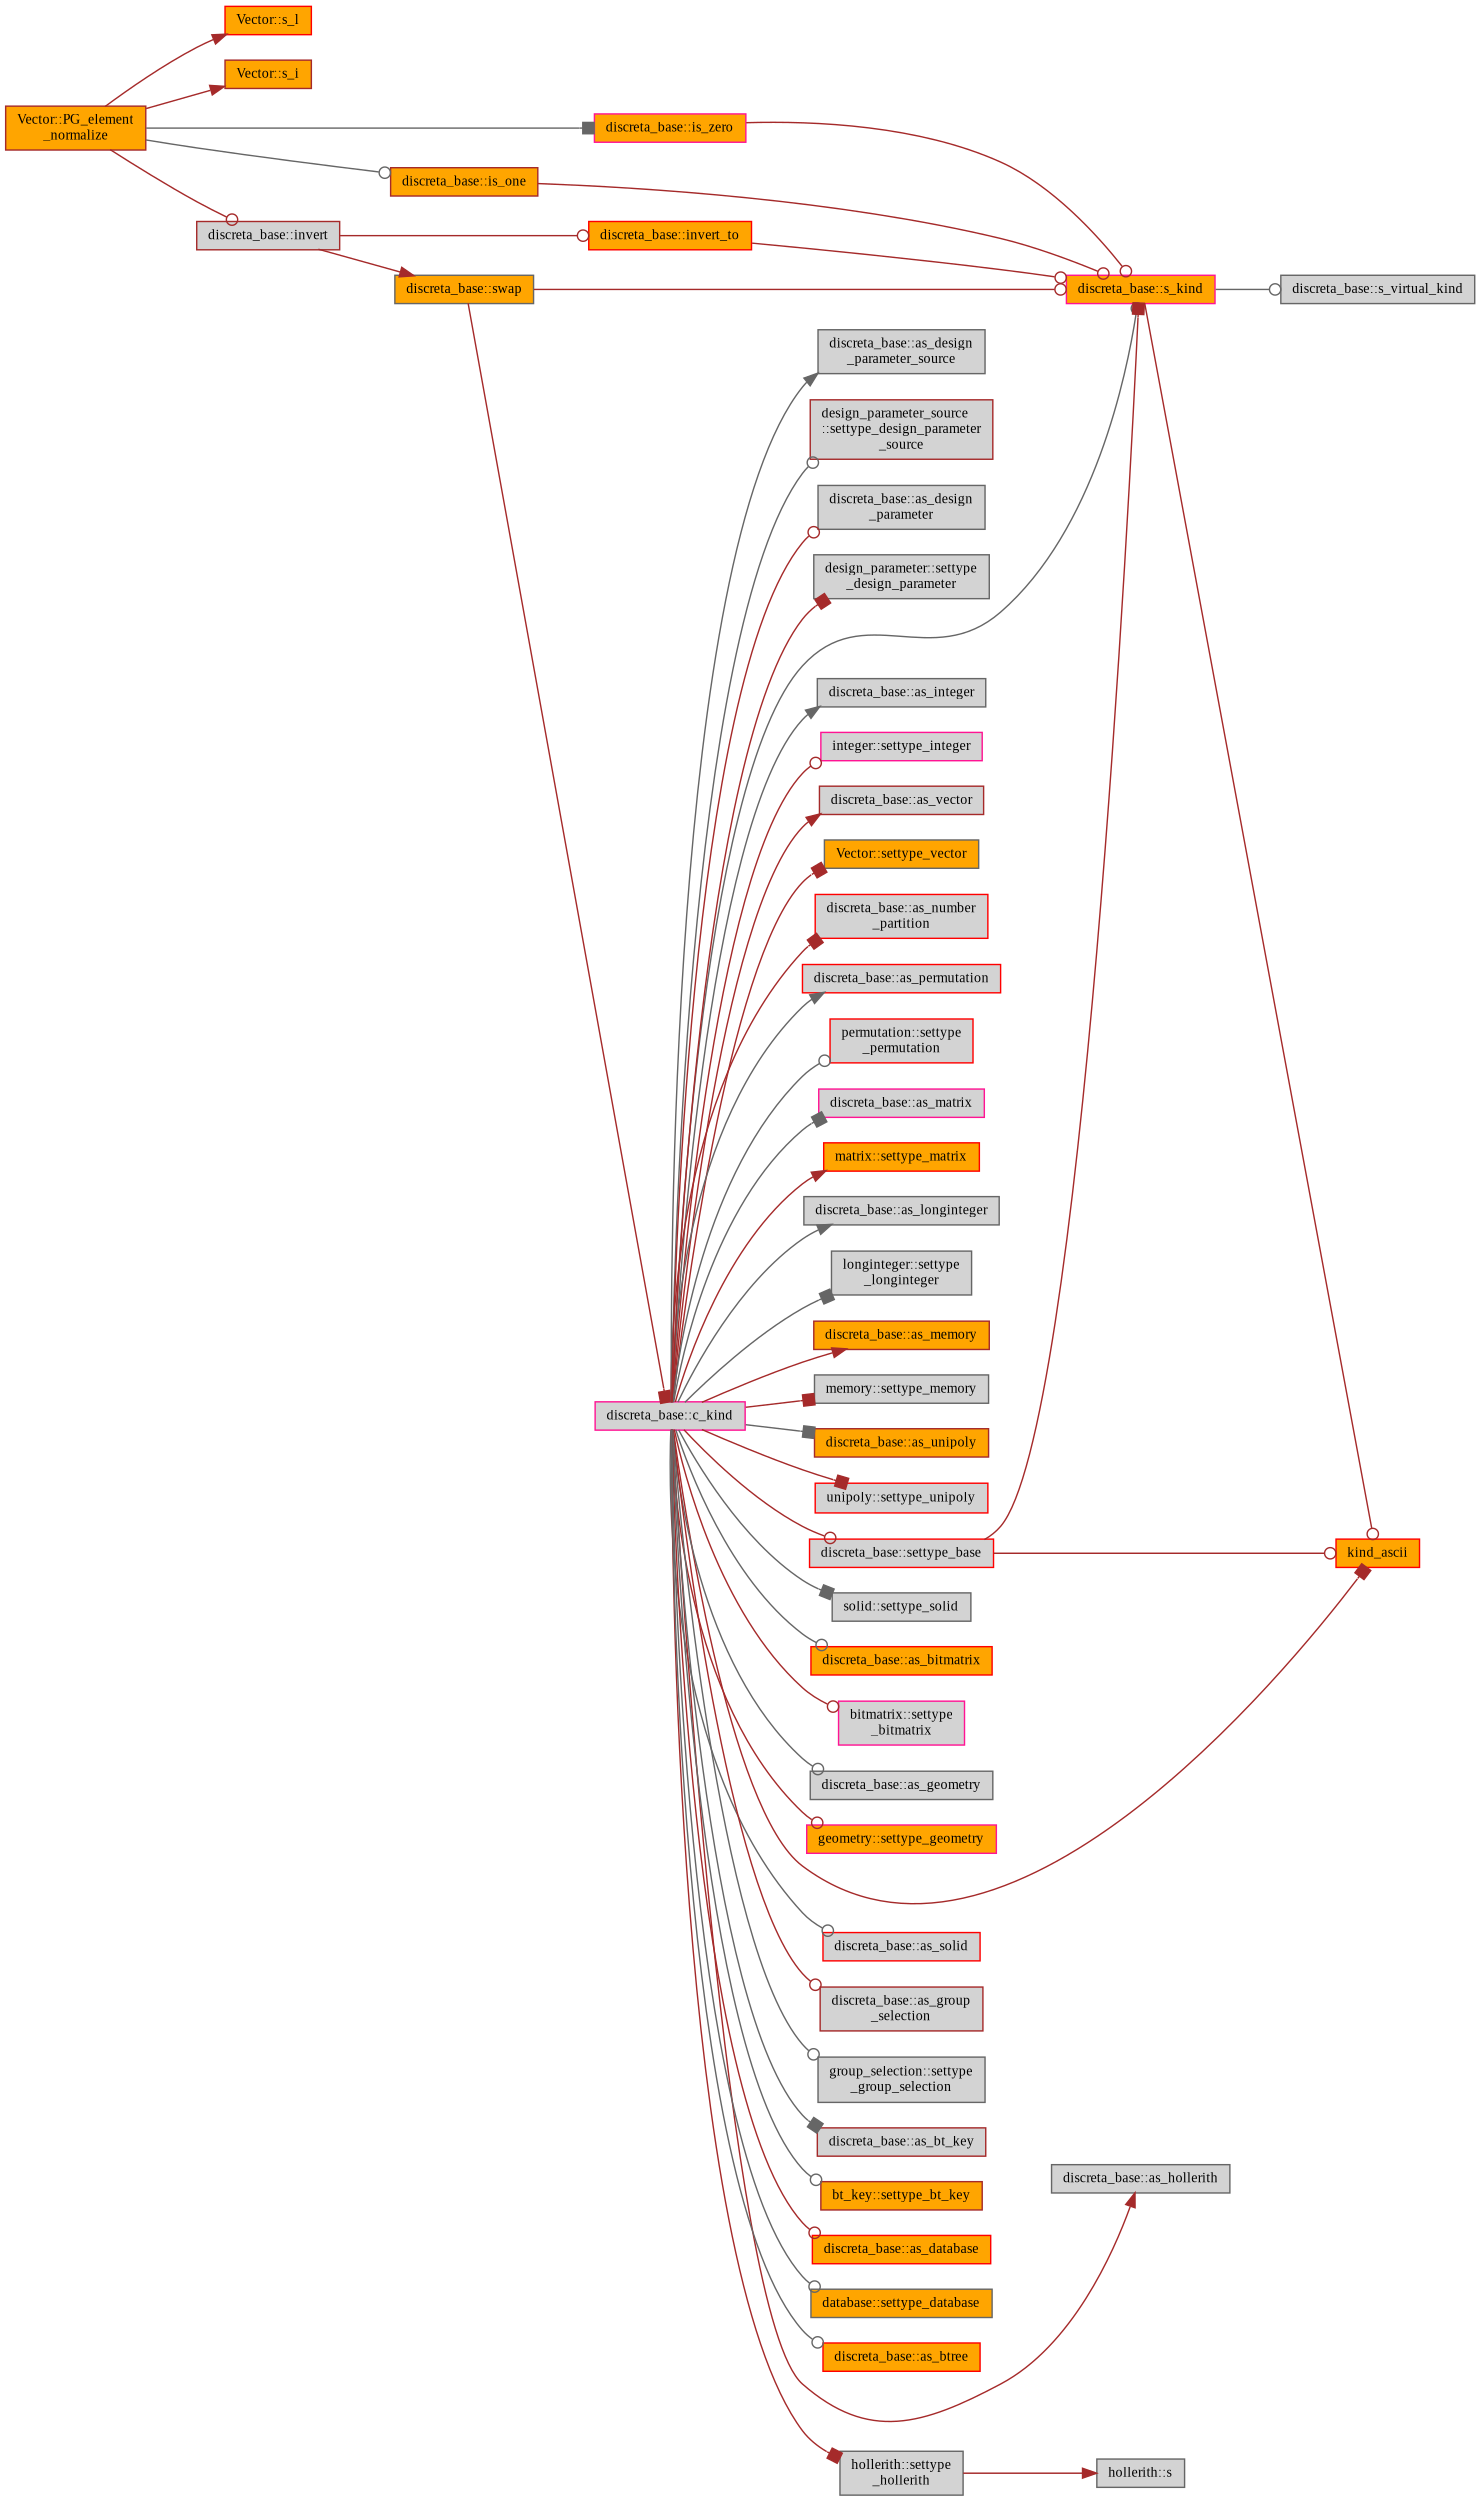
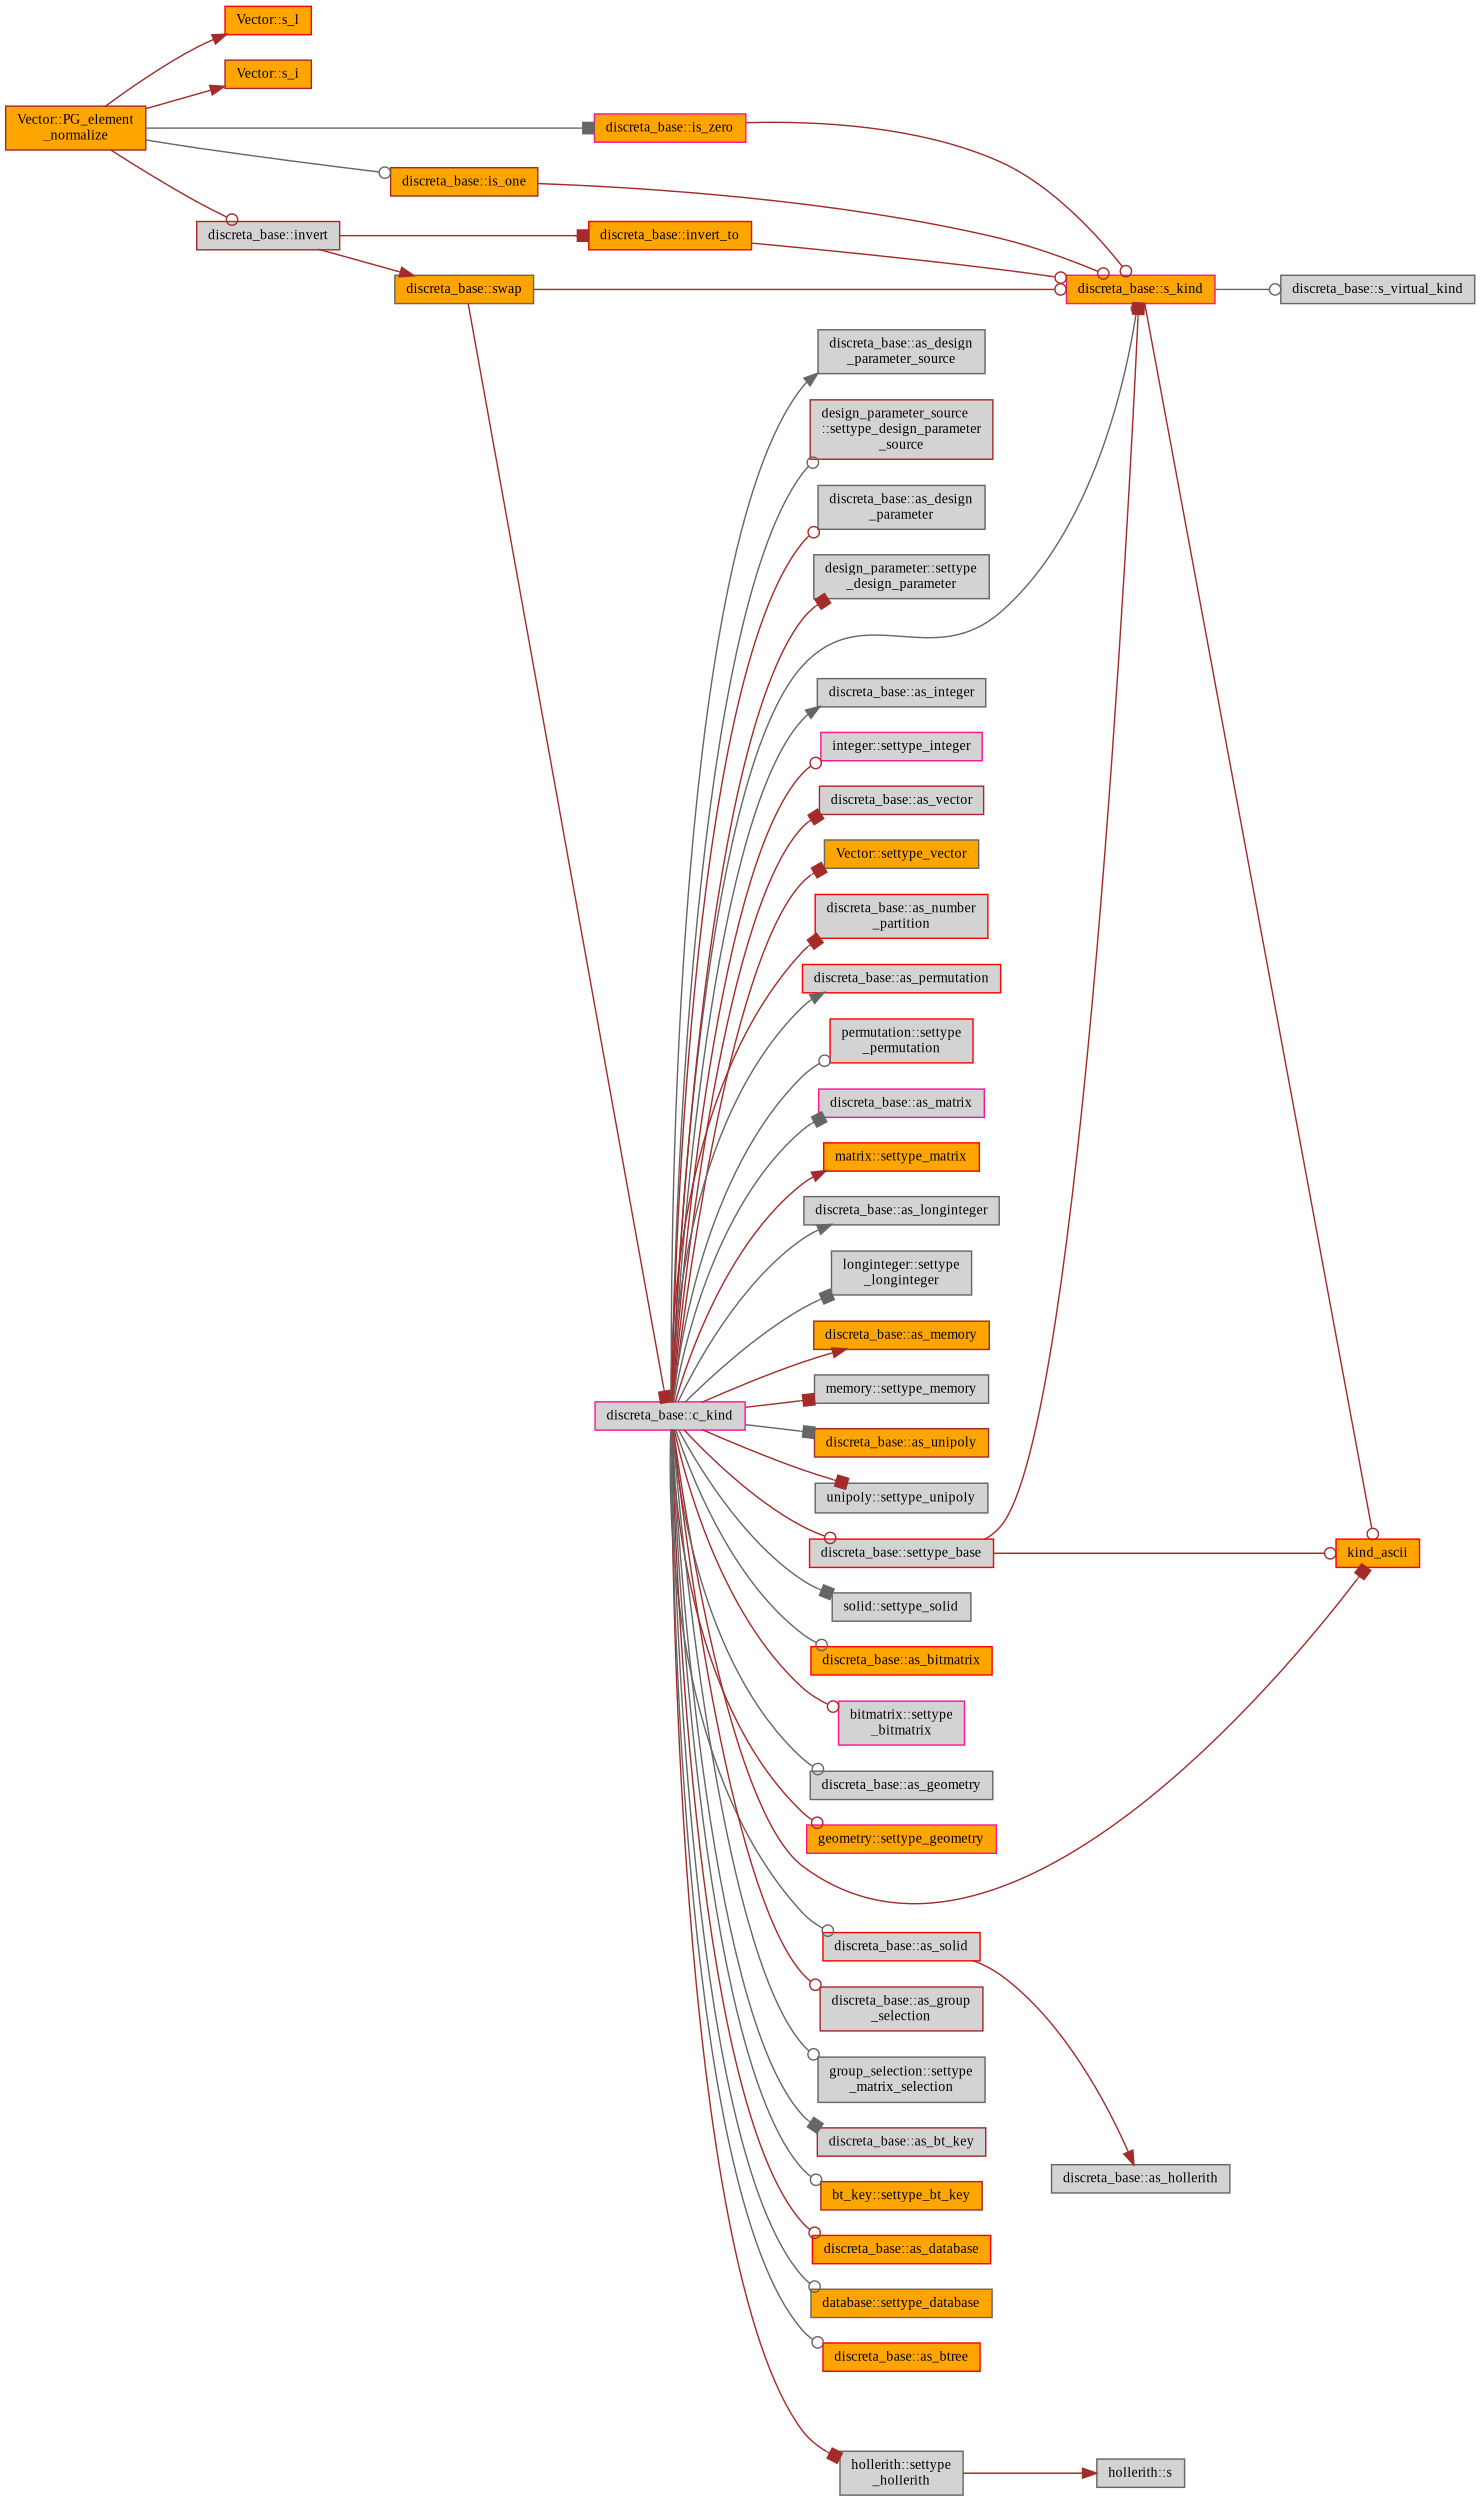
(459, 236) -> (459, 236)
(720, 1059) -> (720, 1059)
(902, 1498) -> (902, 1498)
(902, 2080) -> (902, 2080)
(769, 2303) -> (1066, 2043)
